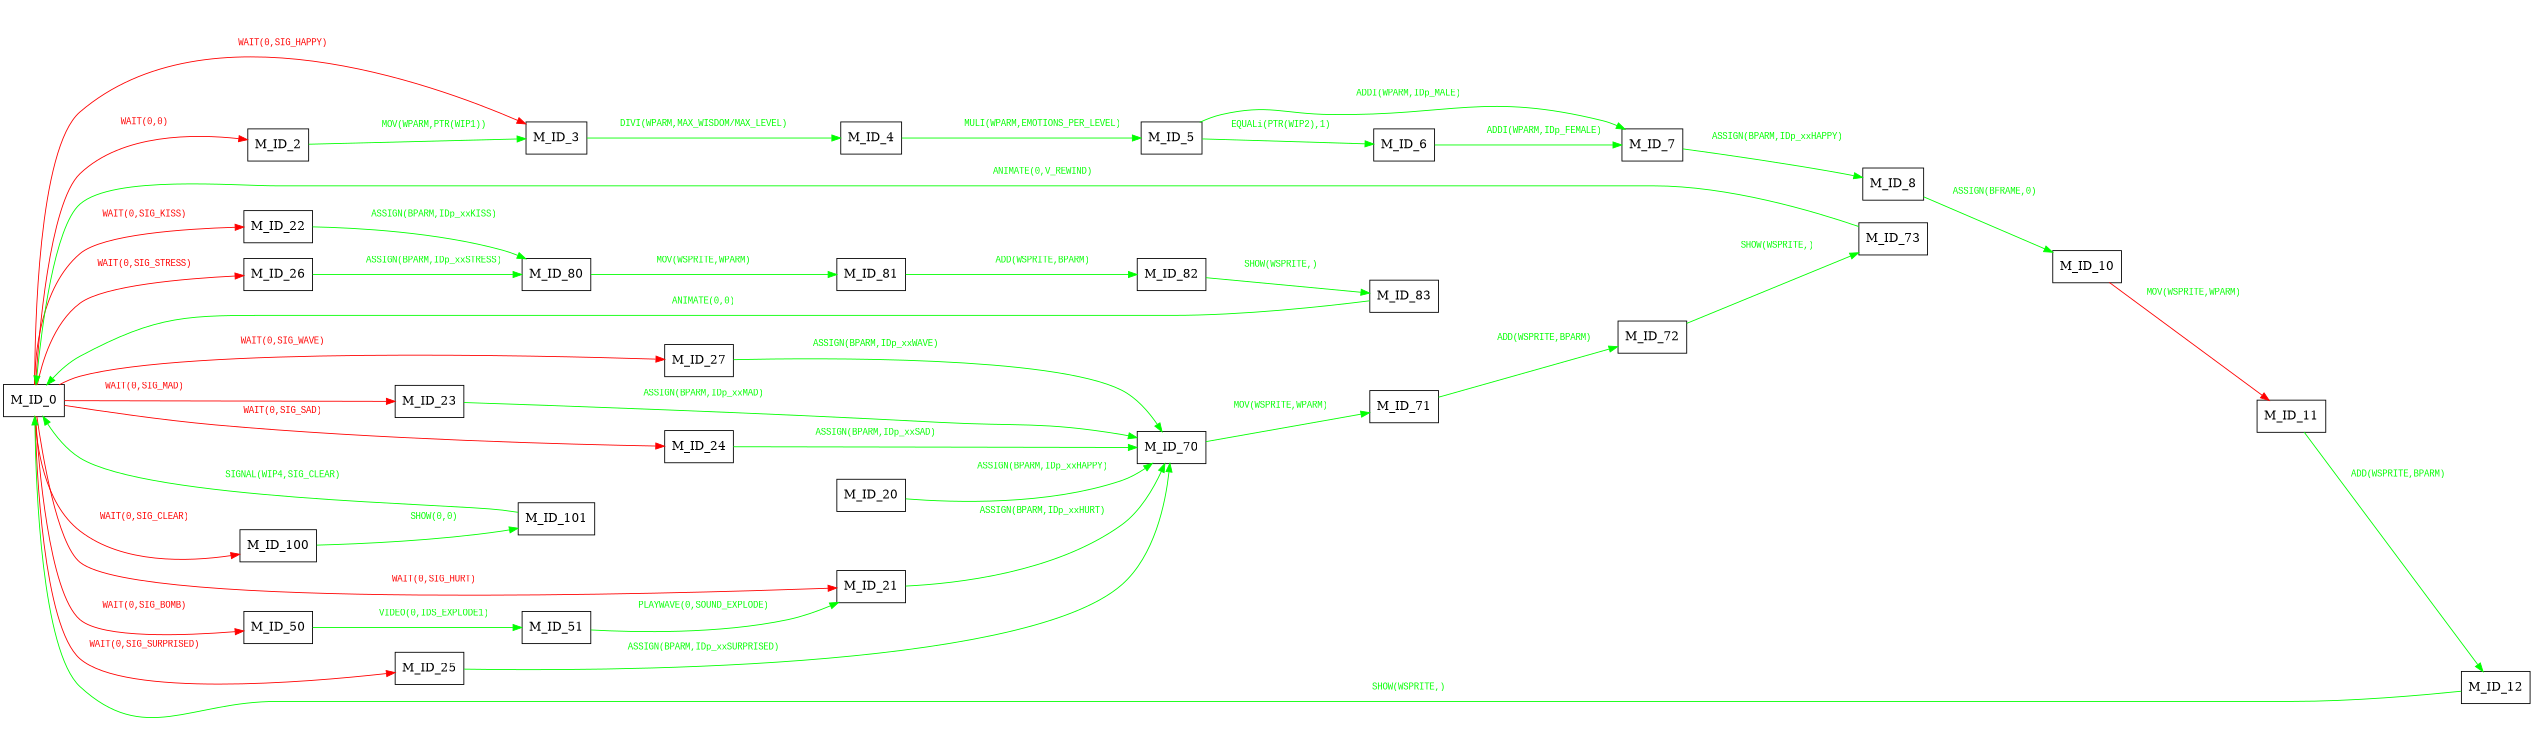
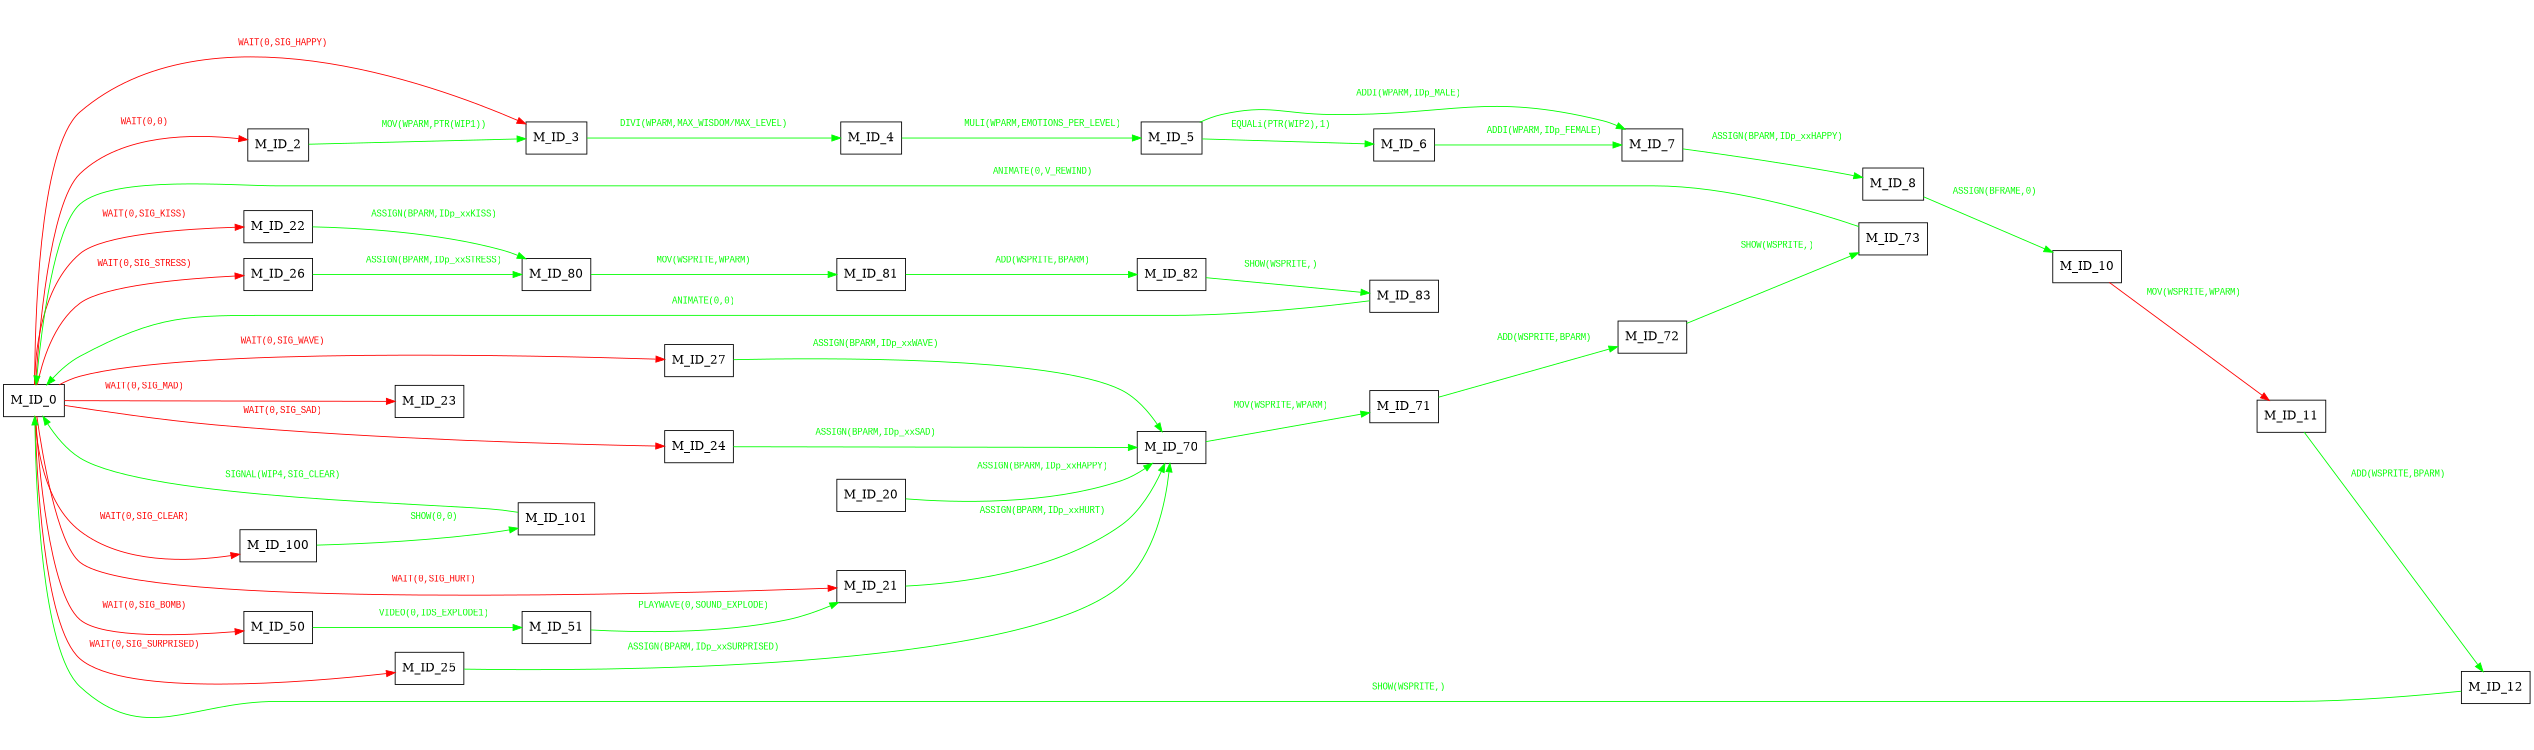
(797, 415) -> none
